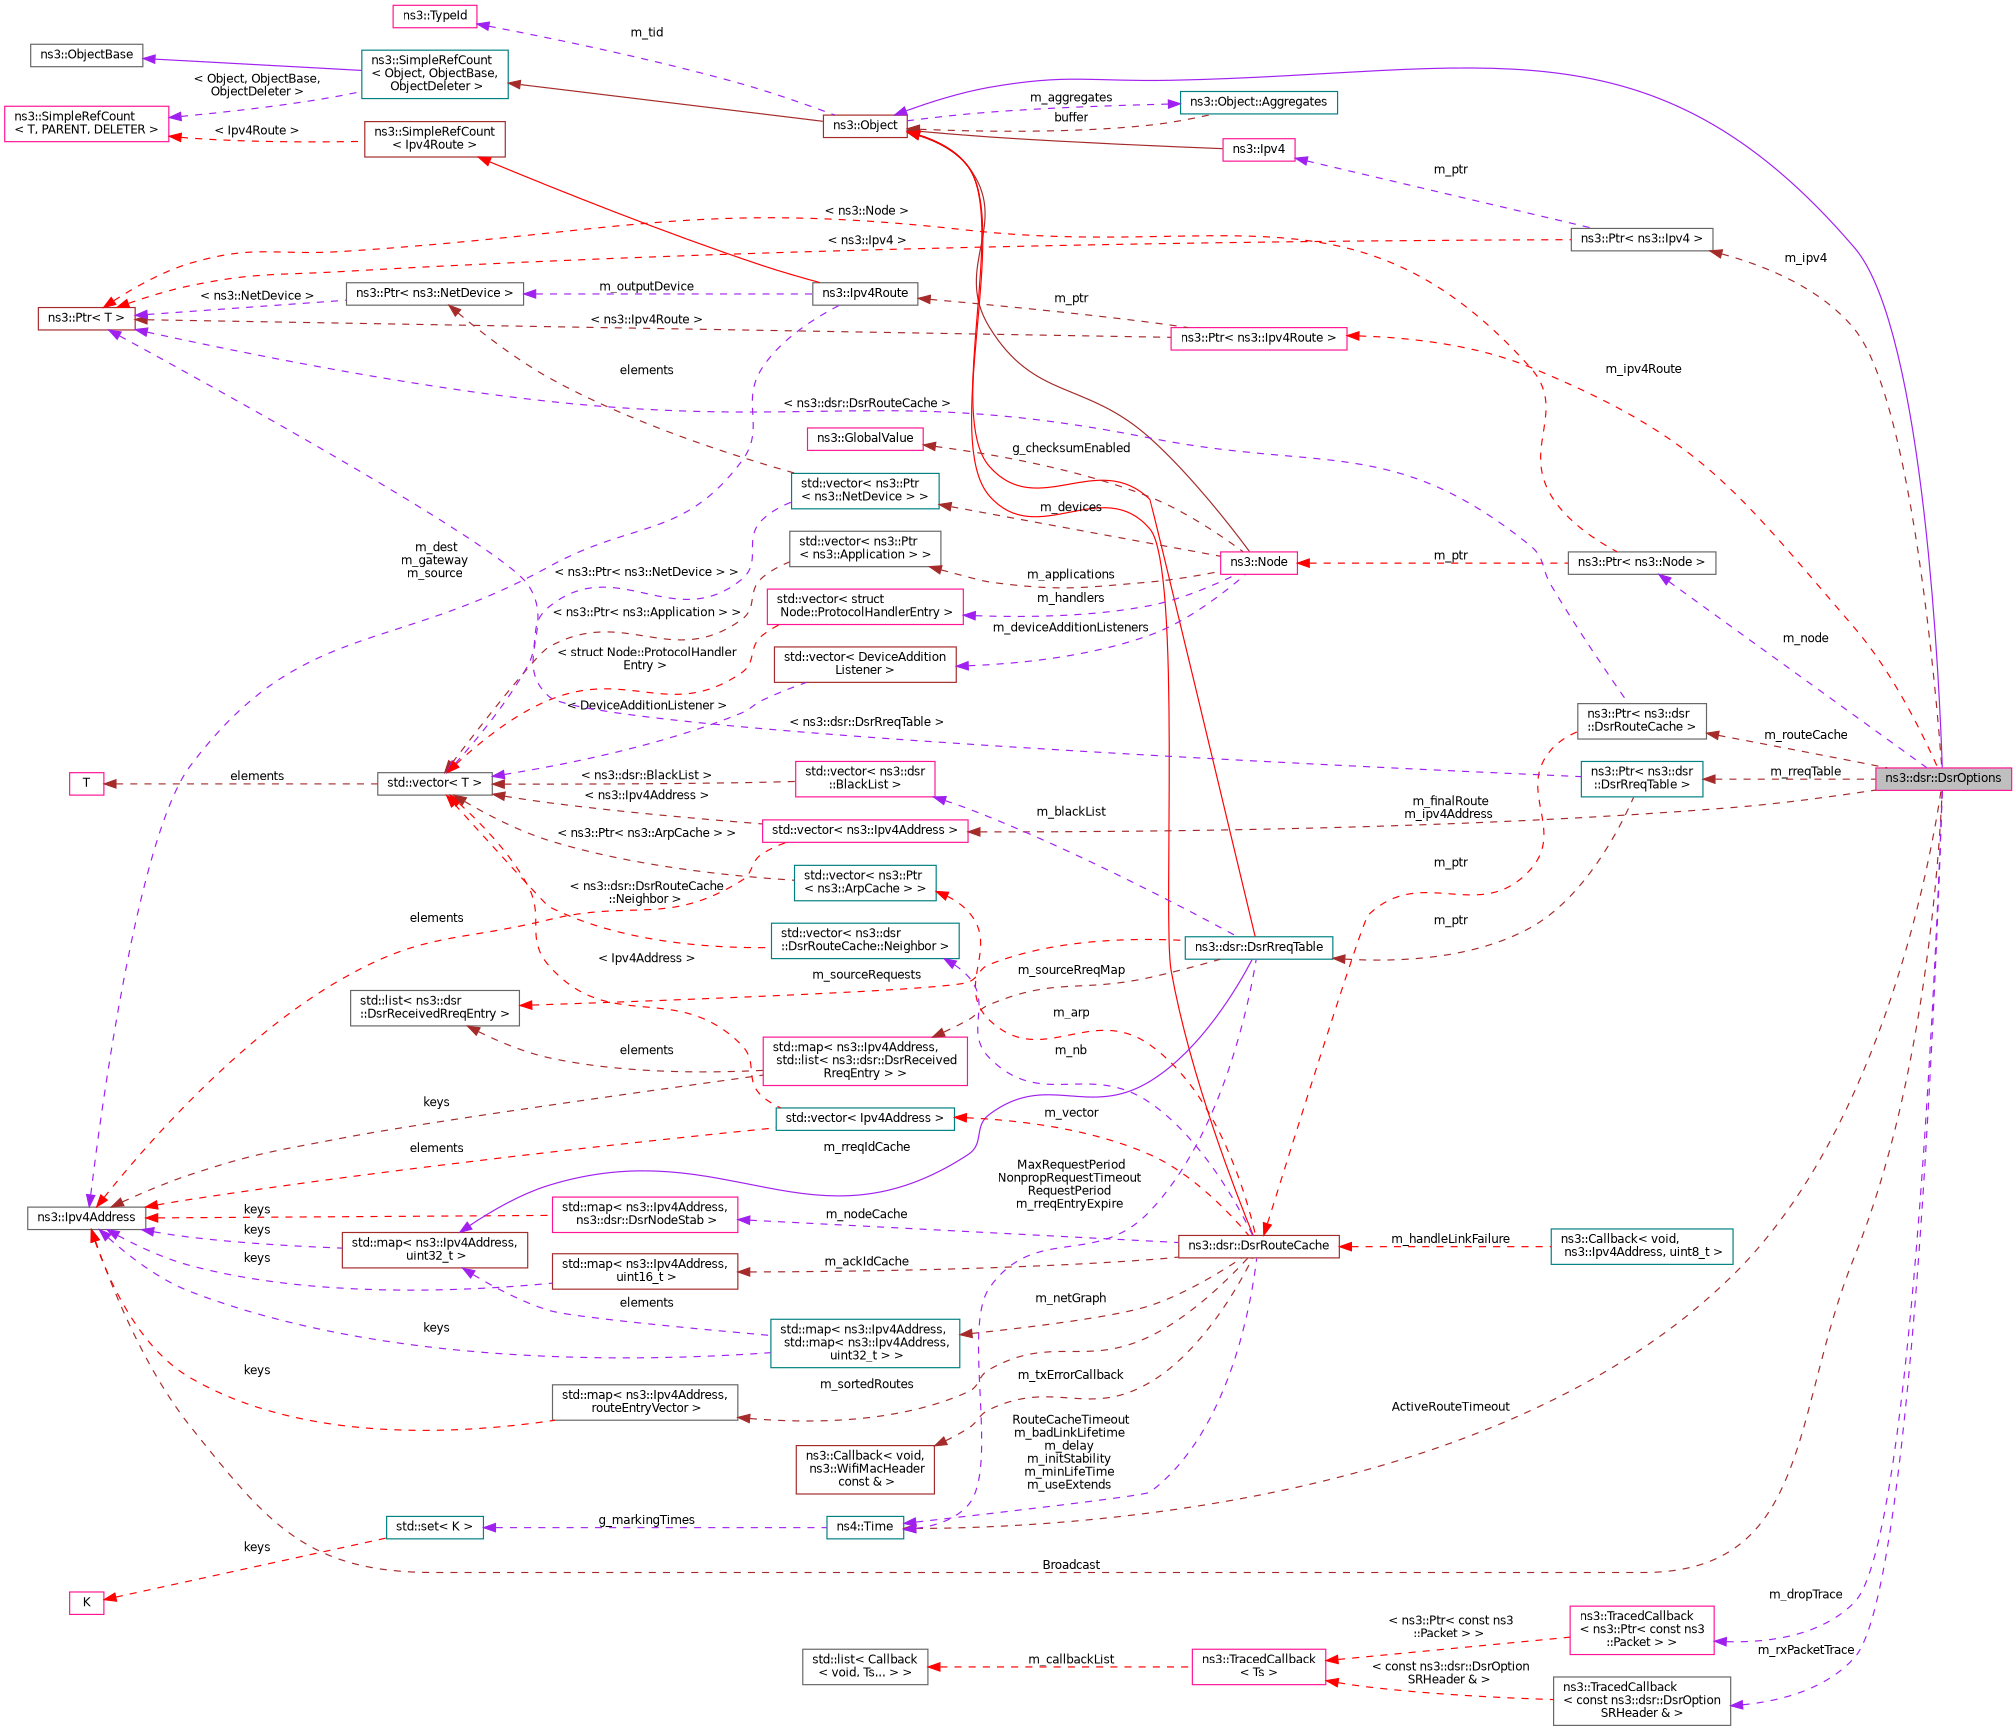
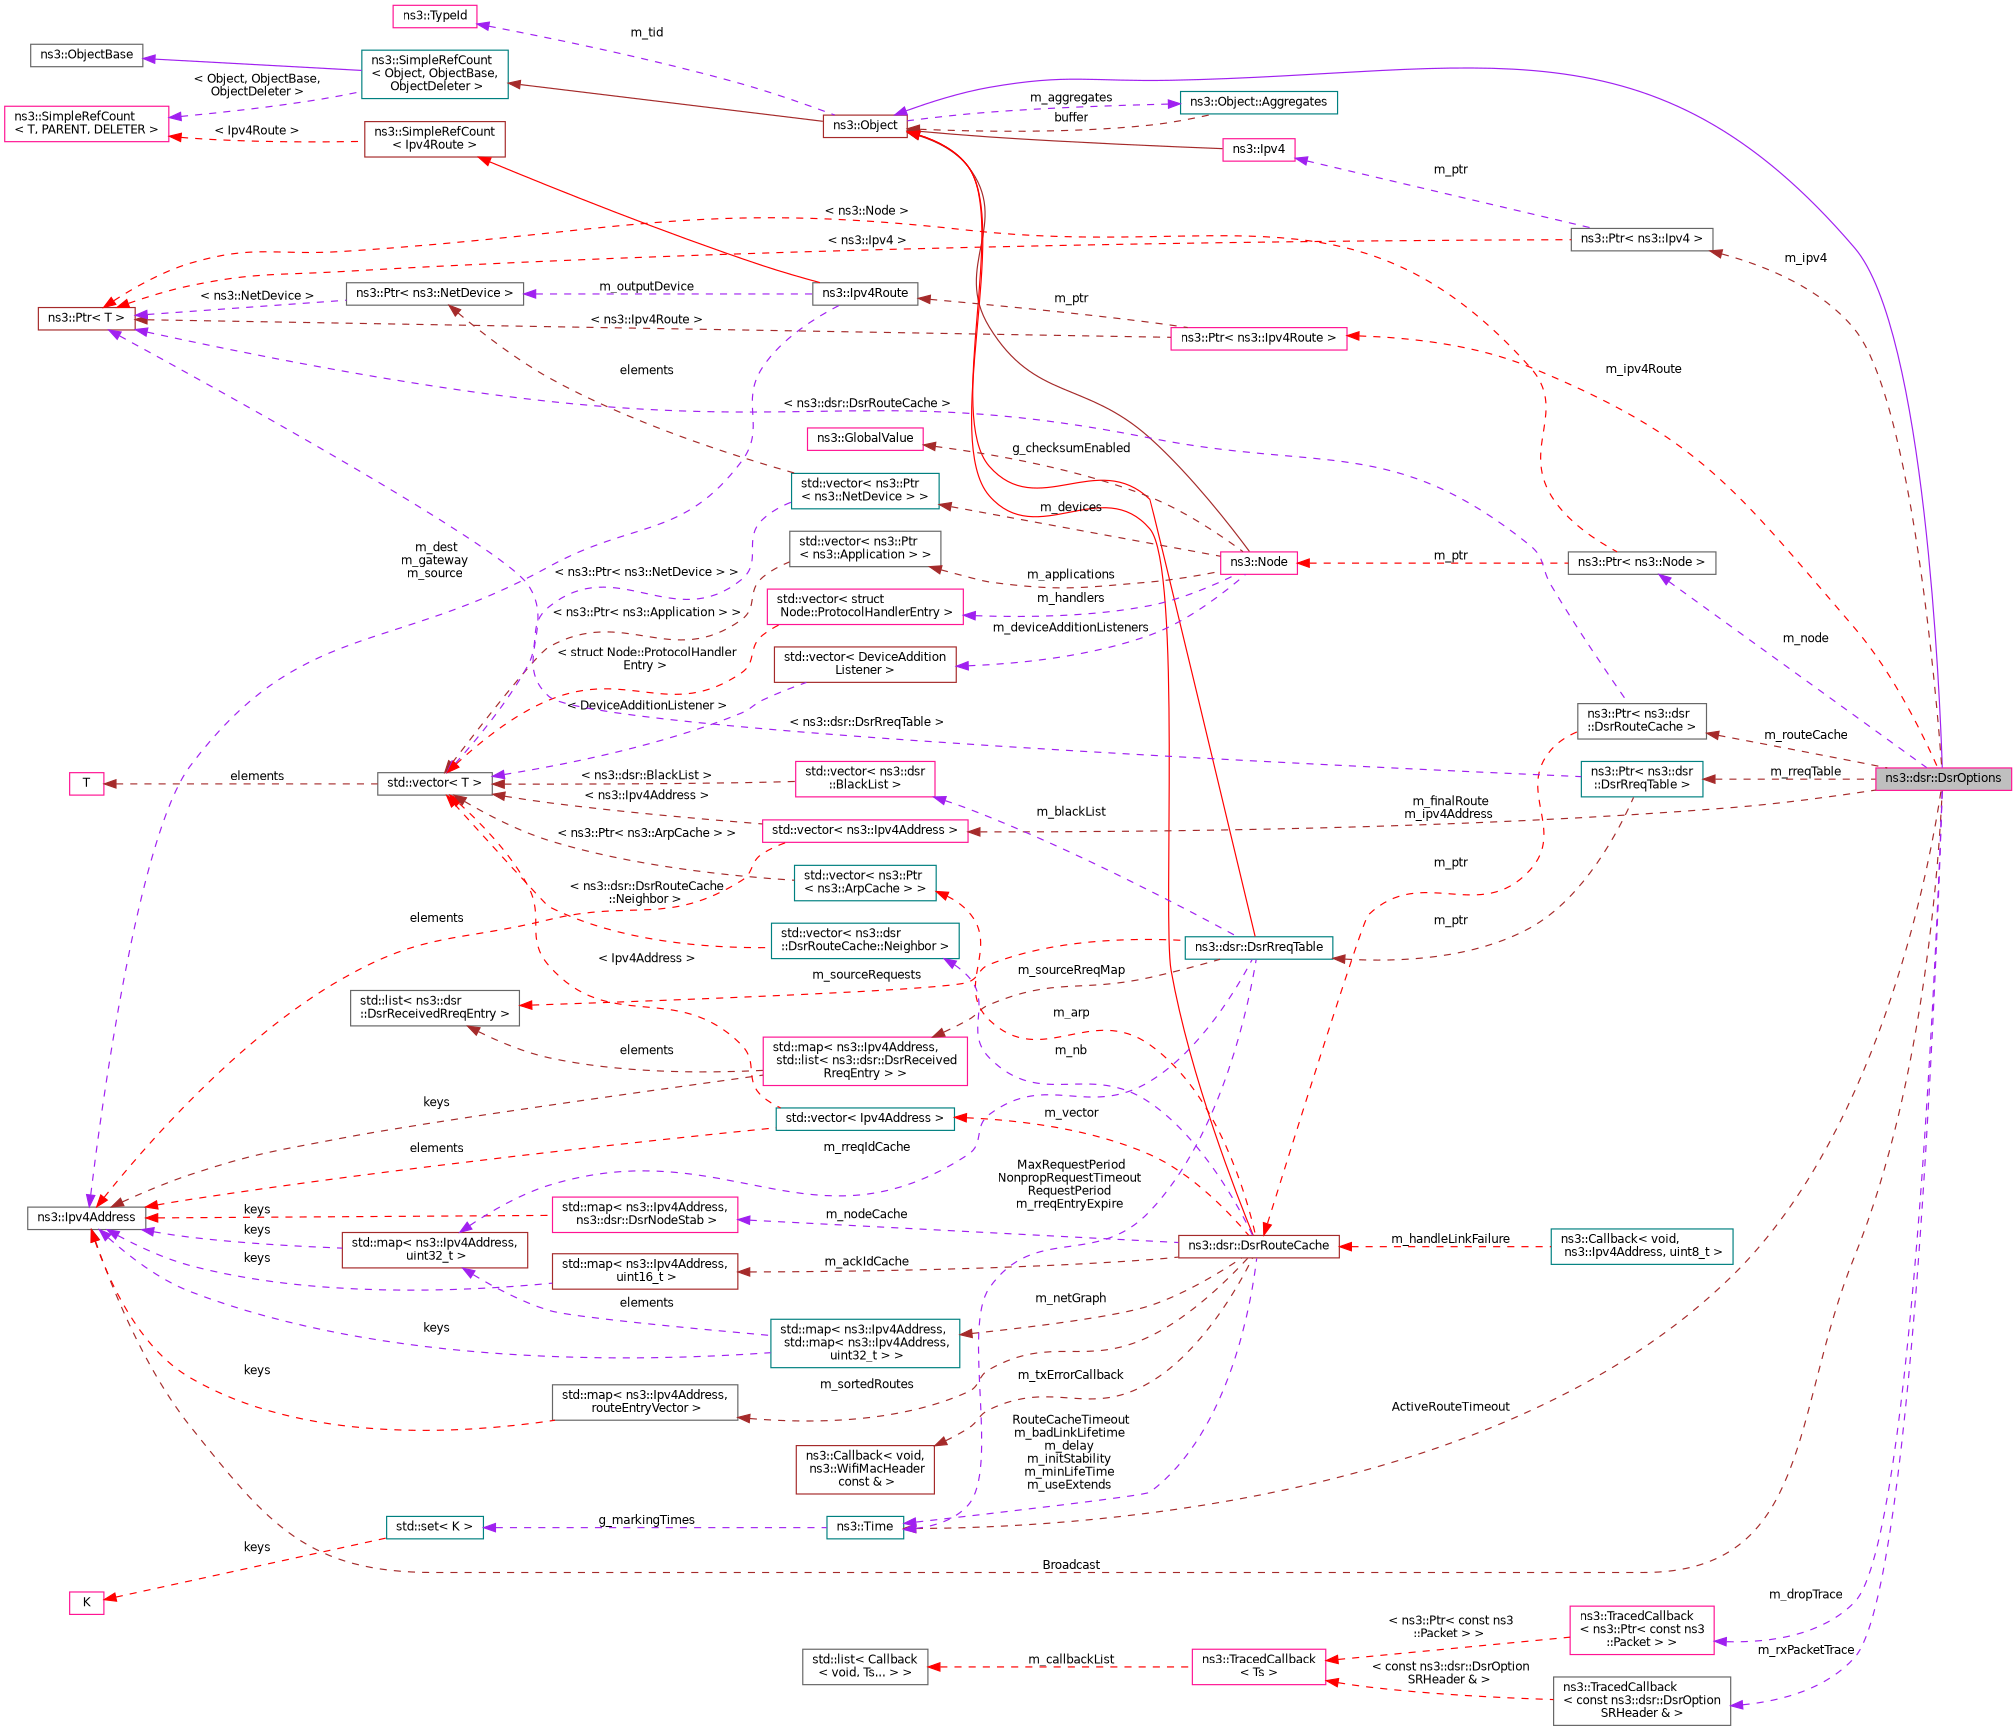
(903, 1185) -> (903, 1185)
(865, 1528) -> (865, 1528)
